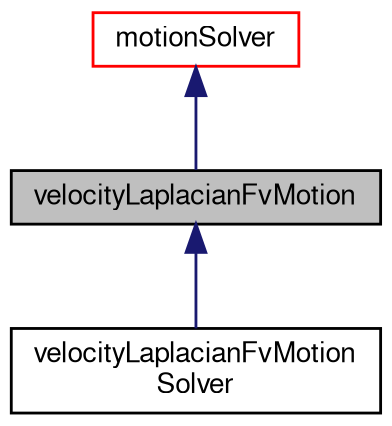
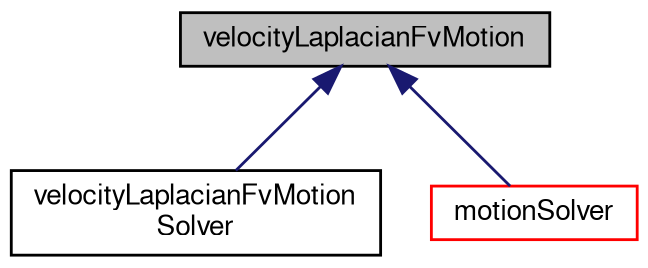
(196, 133) -> (460, 136)
